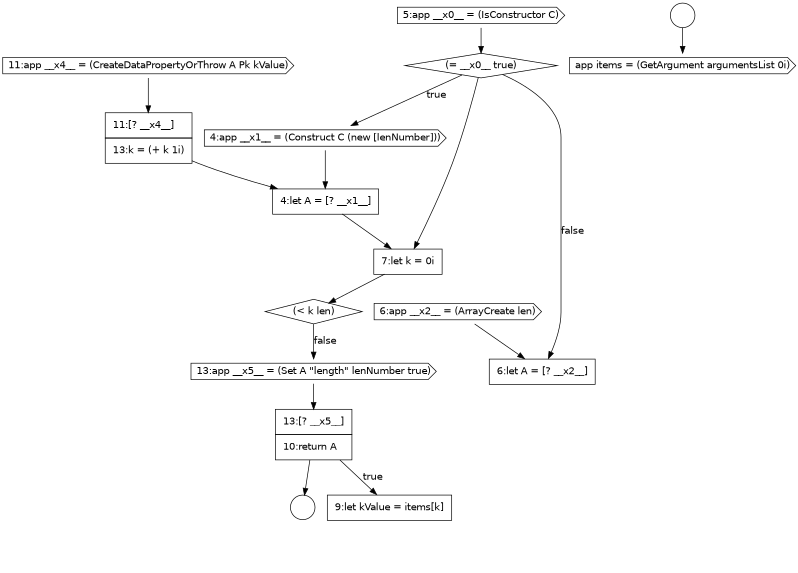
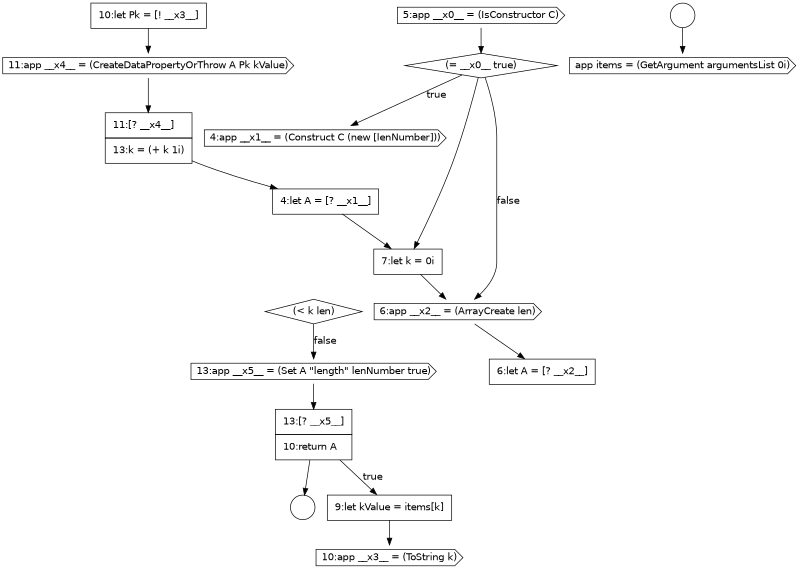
none -> (148, 15)
(325, 166) -> none
(561, 200) -> (497, 188)
(360, 287) -> (431, 284)
none -> (390, 558)
